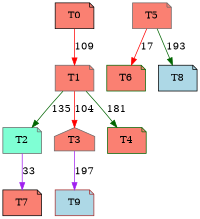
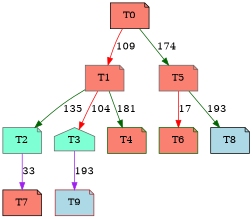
none -> (152, 44)
(75, 140) -> (75, 140)
(85, 172) -> (85, 172)
